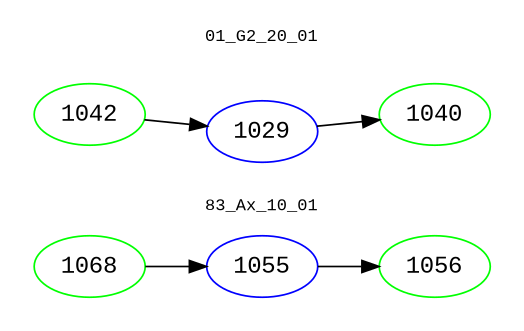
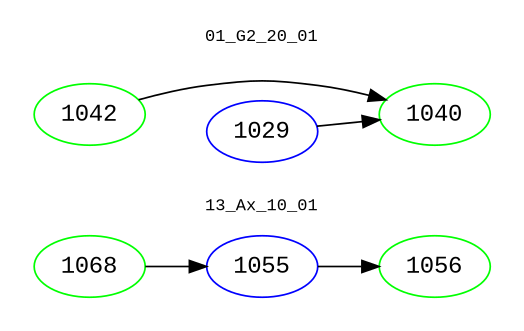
(167, 122) -> (254, 81)
(262, 206) -> (262, 206)
